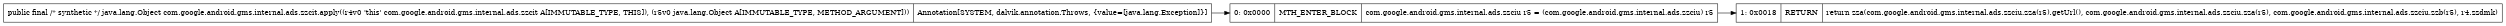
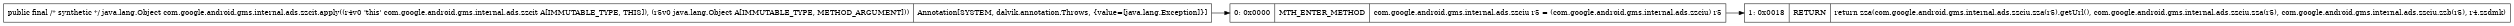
(1318, 13) -> (1322, 13)
